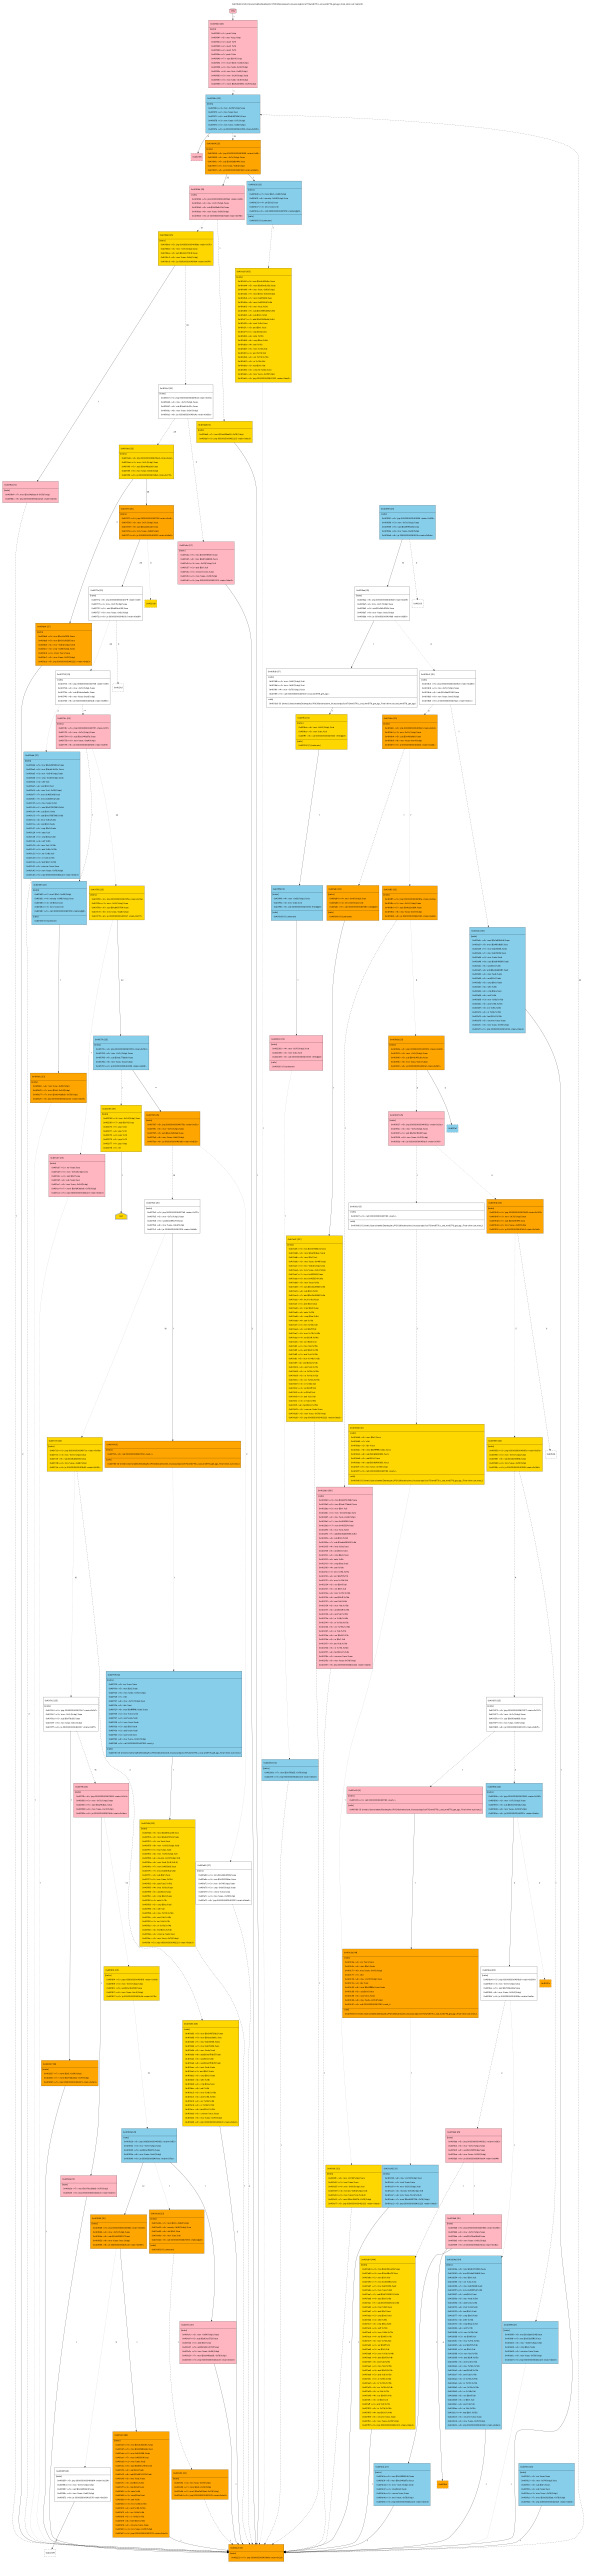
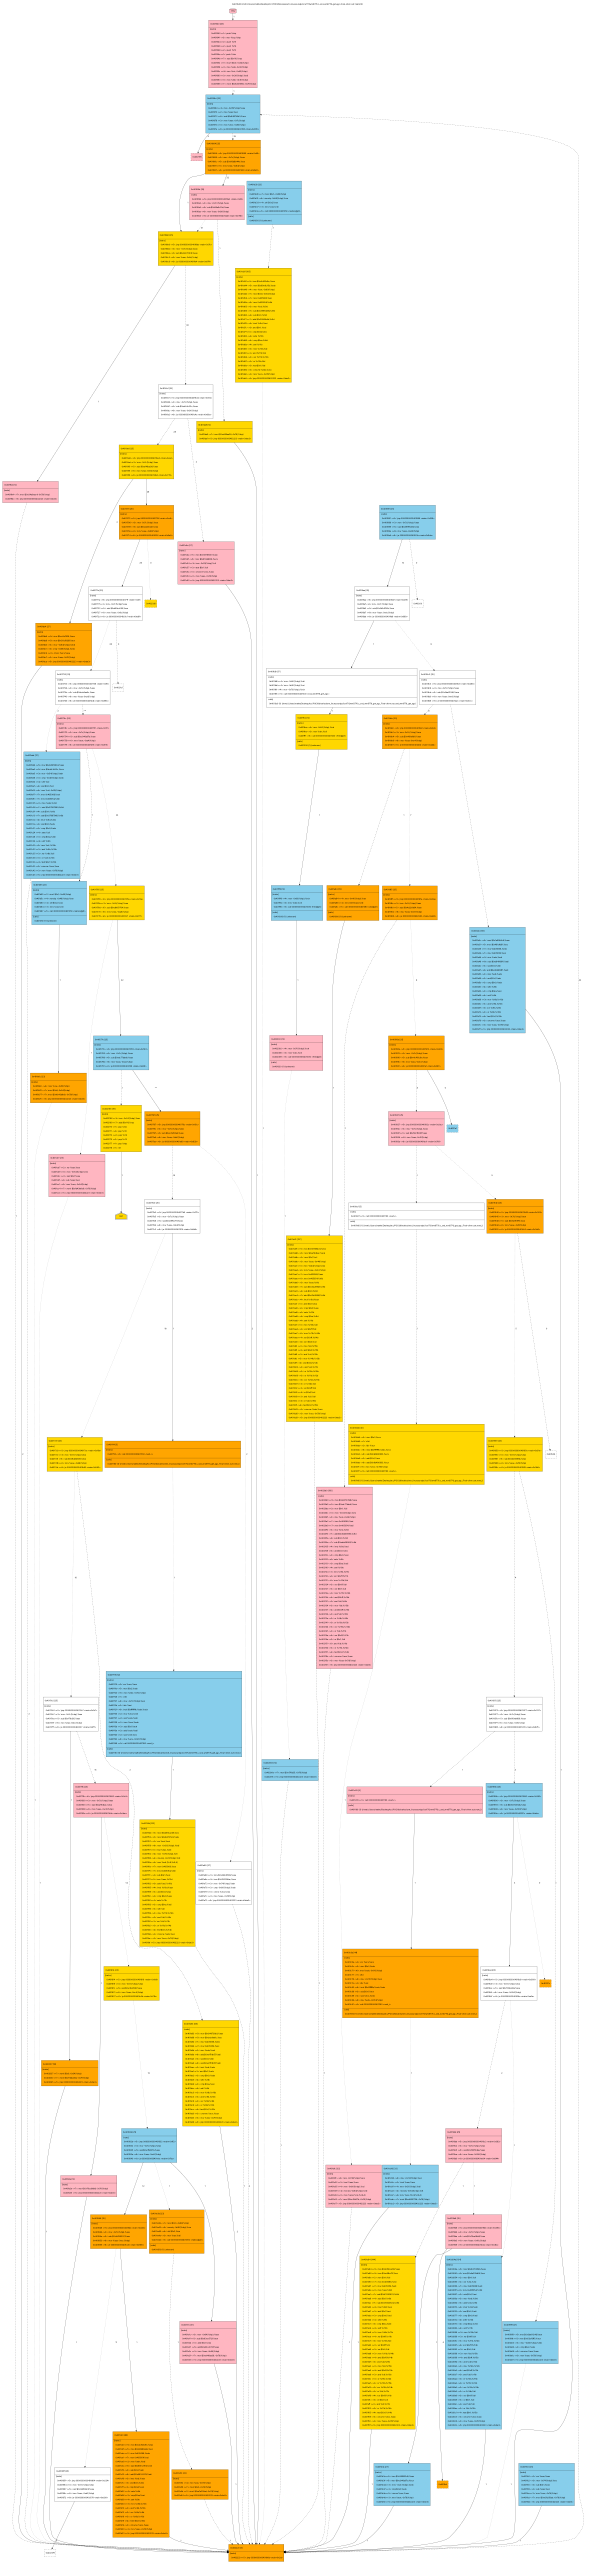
(251, 177) -> (181, 195)
(354, 2186) -> (354, 2186)
